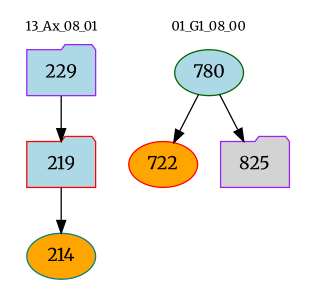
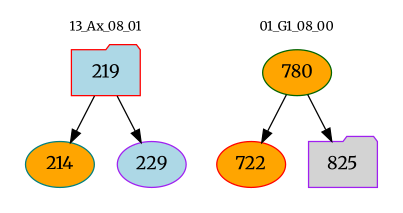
(61, 73) -> (152, 164)
(209, 73) -> (297, 73)
(61, 112) -> (126, 114)
